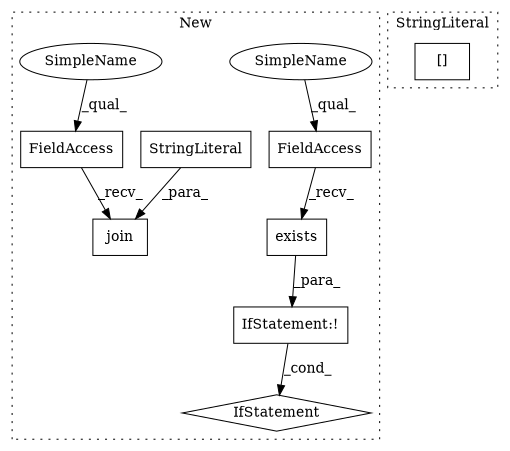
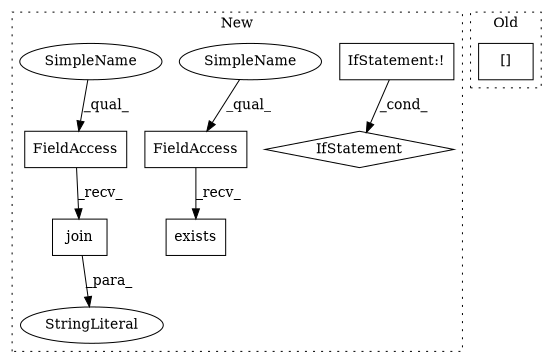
(443, 24) -> (506, 24)
(196, 149) -> (92, 325)
(161, 189) -> (85, 276)
(294, 276) -> none
